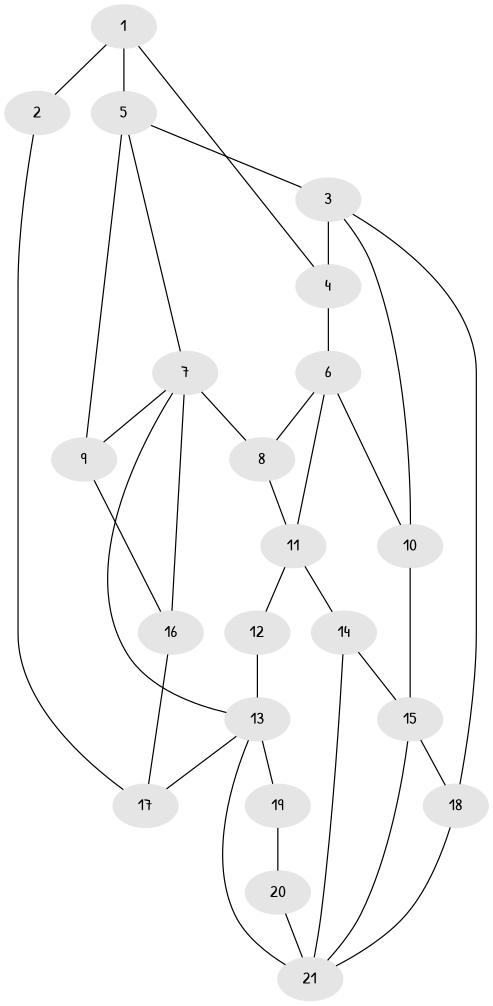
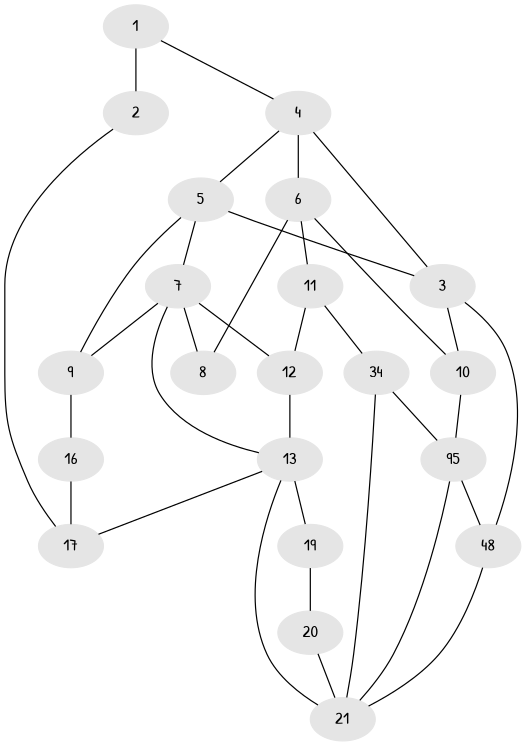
(124, 70) -> (250, 156)
(178, 503) -> (236, 331)
(278, 503) -> none
(344, 633) -> (376, 373)
(410, 719) -> (453, 459)
(456, 806) -> (488, 546)
